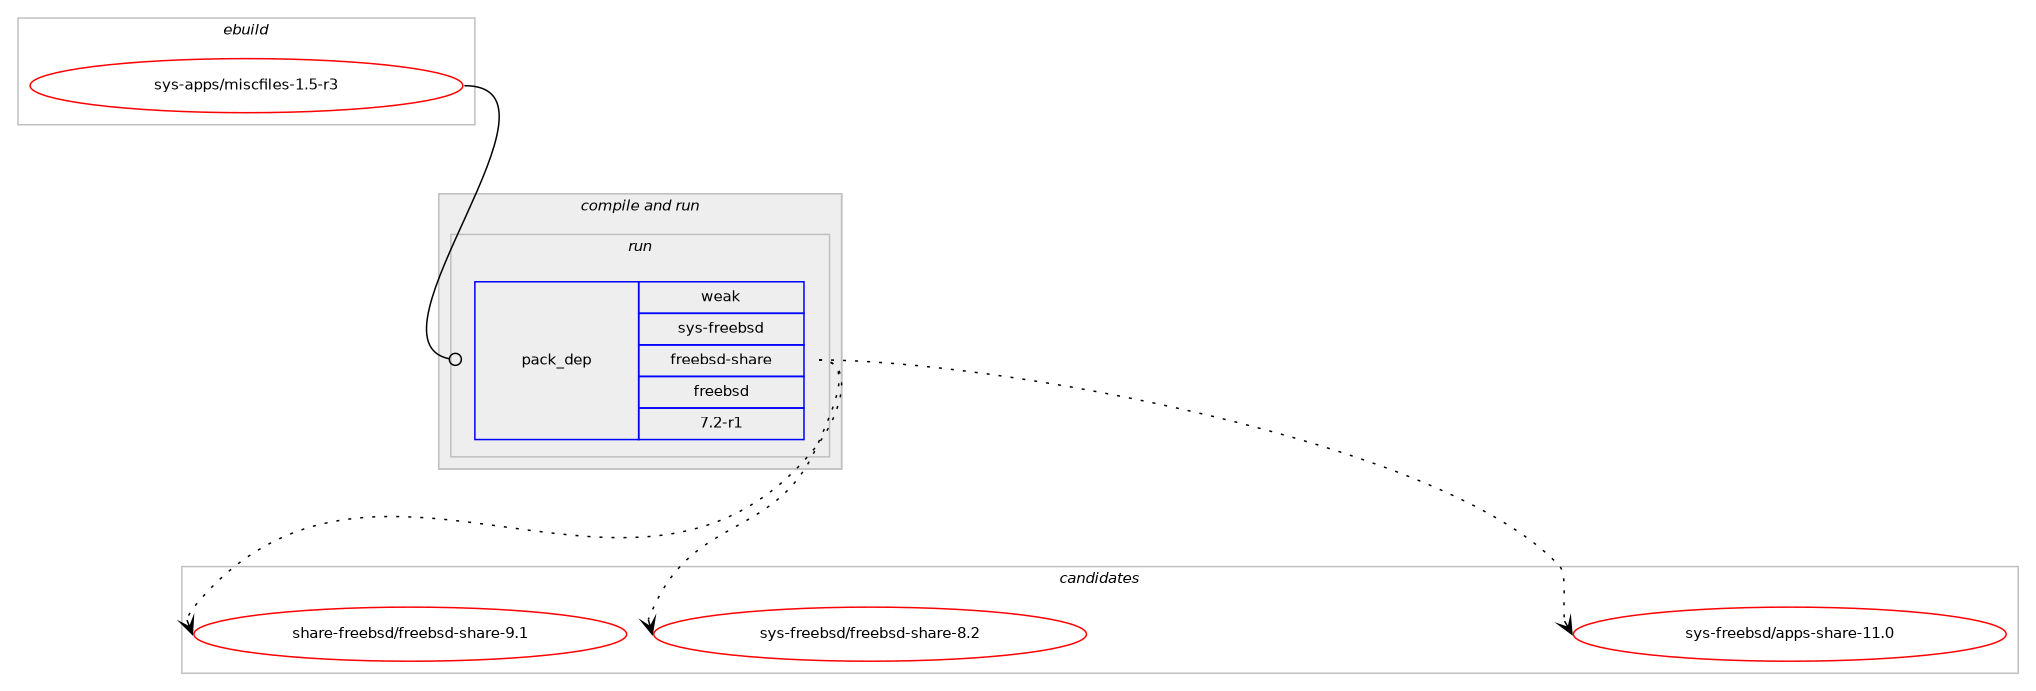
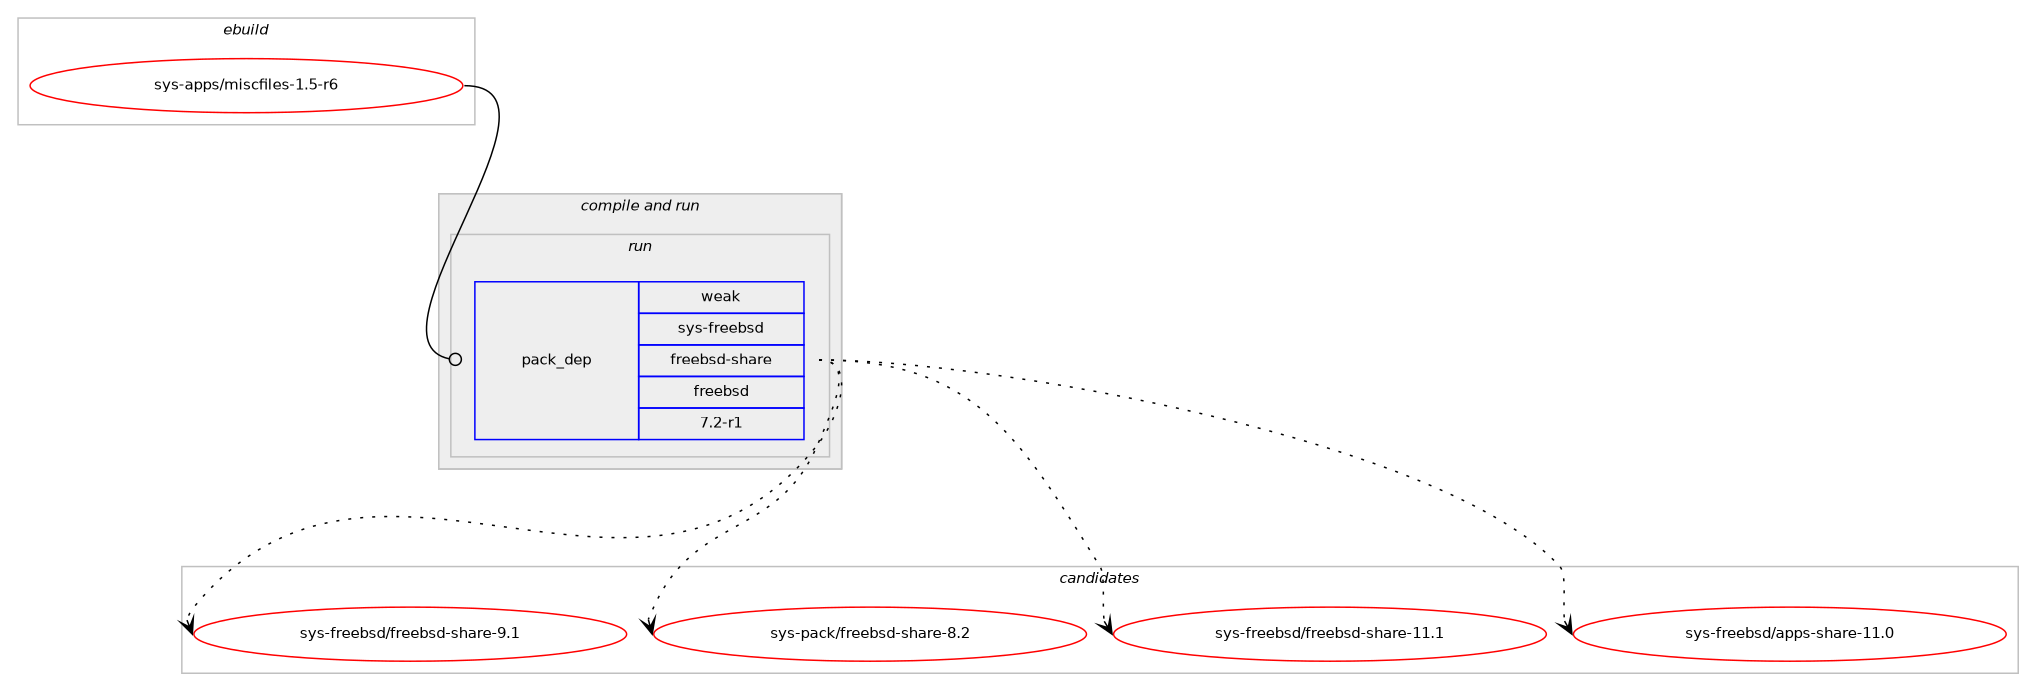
(246, 86) -> (246, 86)
(410, 634) -> (410, 634)
(870, 634) -> (870, 634)
none -> (1330, 634)
